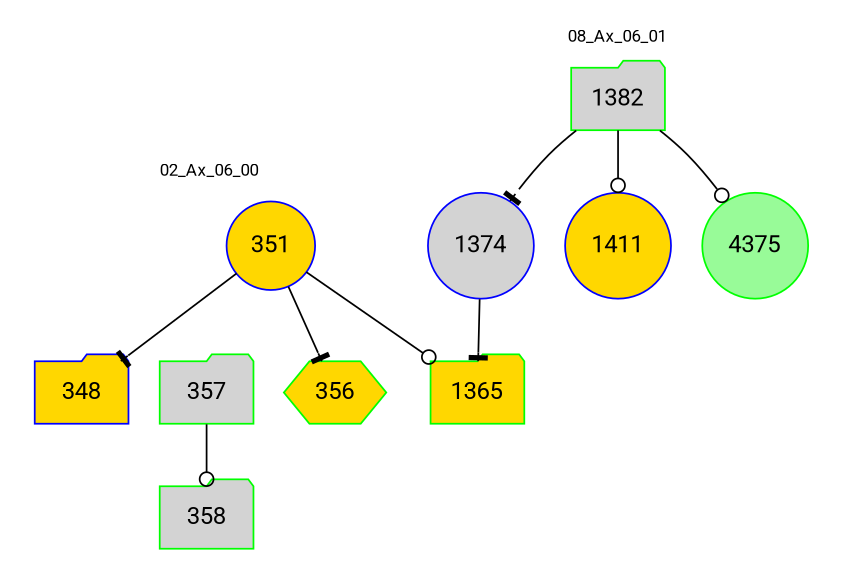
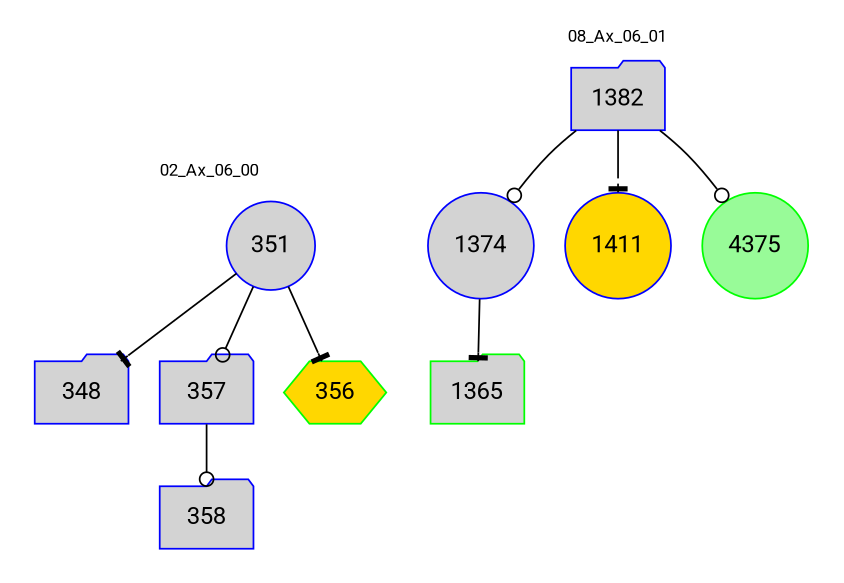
(618, 99) -> (618, 99)
(618, 154) -> (618, 154)
(546, 158) -> (546, 158)
(271, 246) -> (271, 246)
(365, 313) -> (239, 317)
(82, 393) -> (82, 393)
(207, 393) -> (207, 393)
(477, 393) -> (477, 393)
(207, 518) -> (207, 518)
